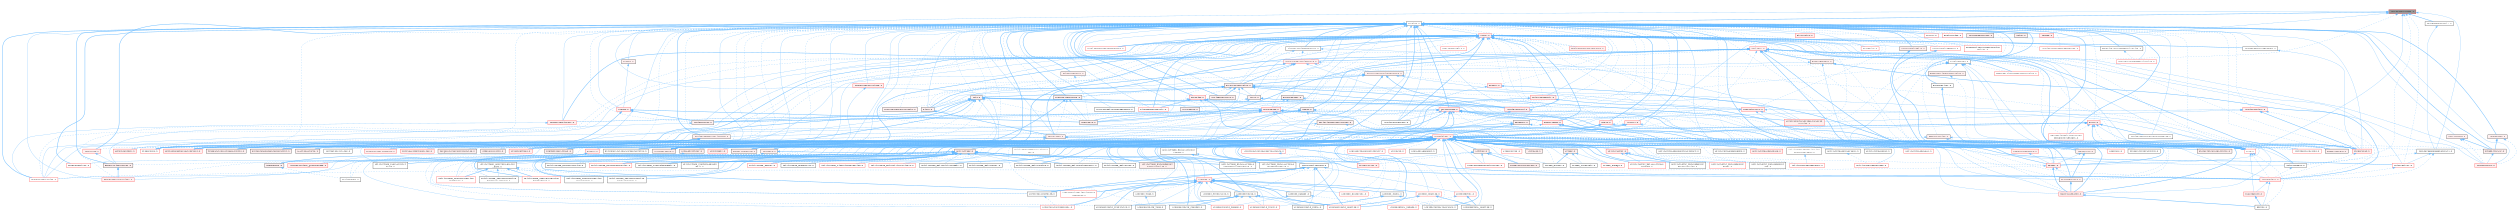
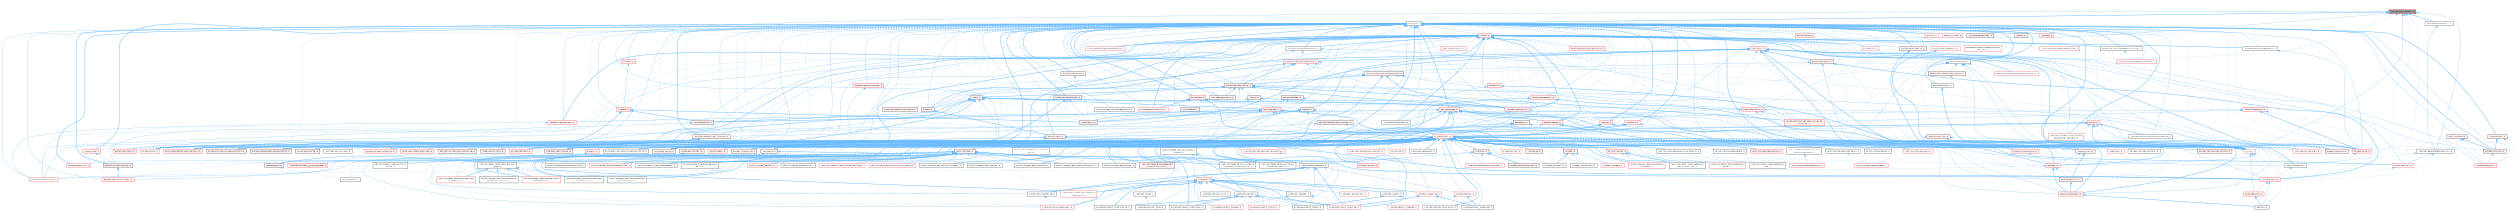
(627, 26) -> (627, 26)
(1095, 32) -> none
(629, 62) -> (629, 62)
(929, 74) -> (1214, 142)
(841, 138) -> (1735, 146)
(1824, 141) -> (1824, 141)
(1187, 207) -> (1187, 207)
